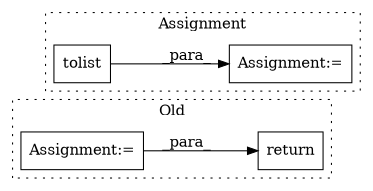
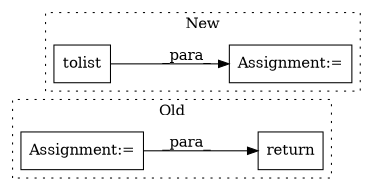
(203, 25) -> (203, 25)
